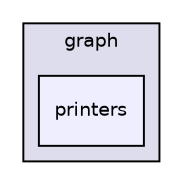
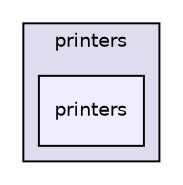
(91, 42) -> (91, 42)
